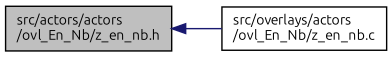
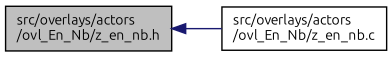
(89, 29) -> (89, 29)
